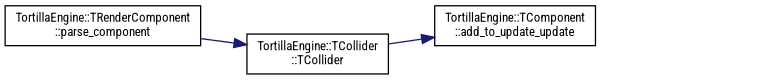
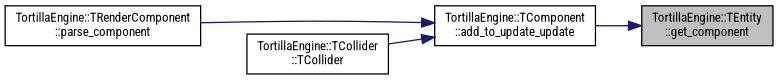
none -> (707, 26)
(217, 41) -> (311, 21)
